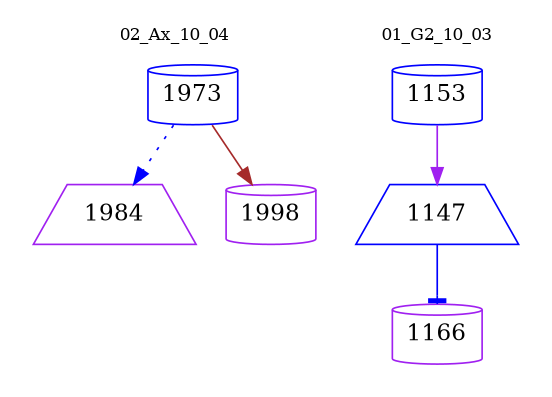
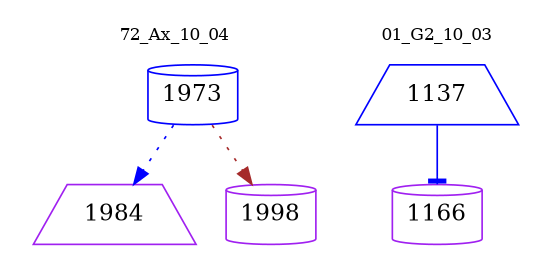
(175, 36) -> (175, 36)
(437, 95) -> none
(227, 148) -> (227, 148)
(437, 214) -> (437, 95)
